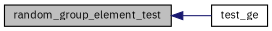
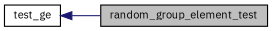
(197, 16) -> (86, 16)
